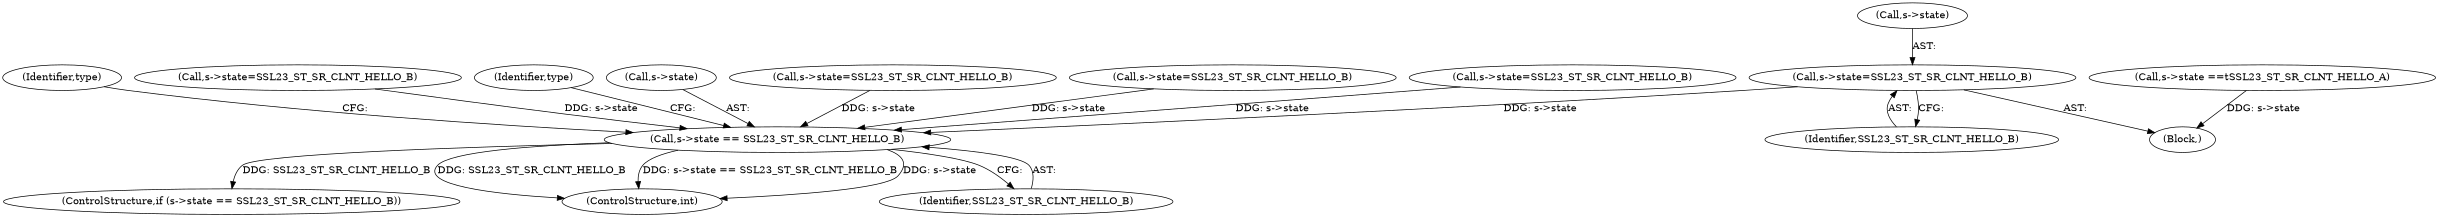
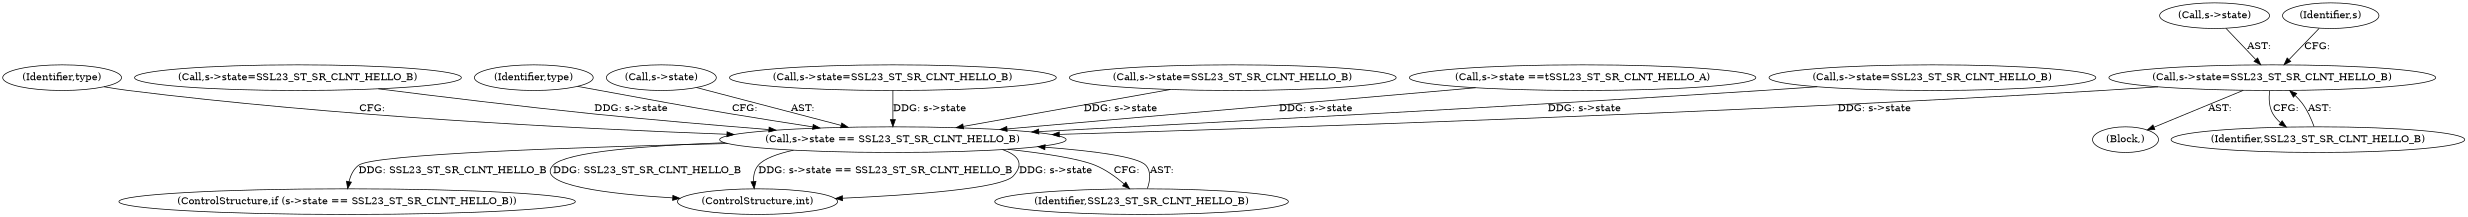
none -> (2331, 16)
(2224, 107) -> (1241, 108)
